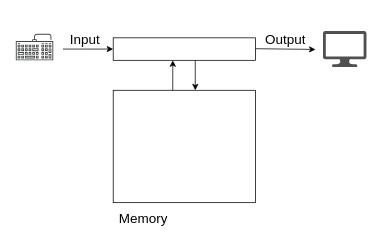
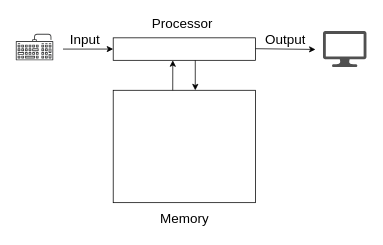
none -> (182, 25)
(143, 220) -> (184, 220)
